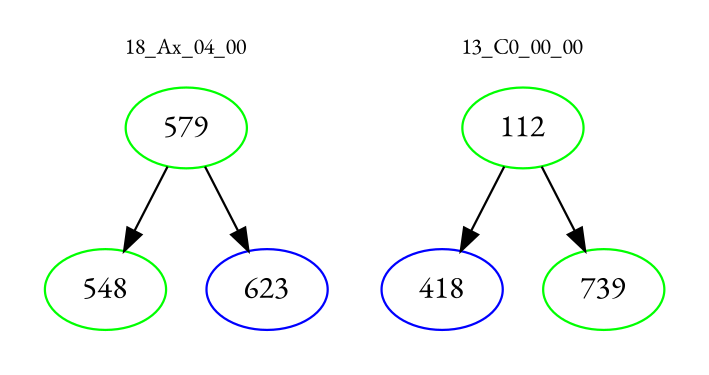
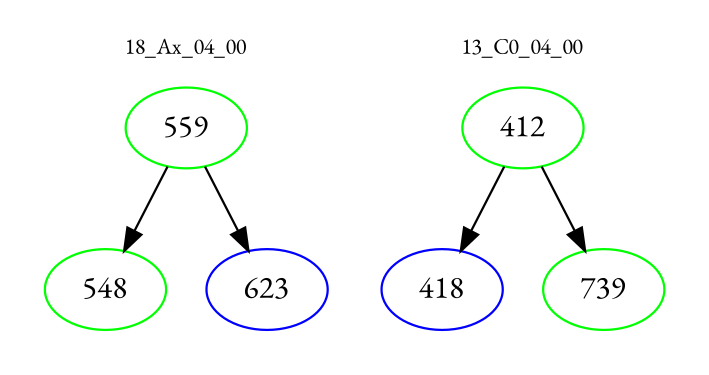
(523, 48) -> (523, 48)
(186, 128) -> (186, 128)
(523, 128) -> (523, 128)
